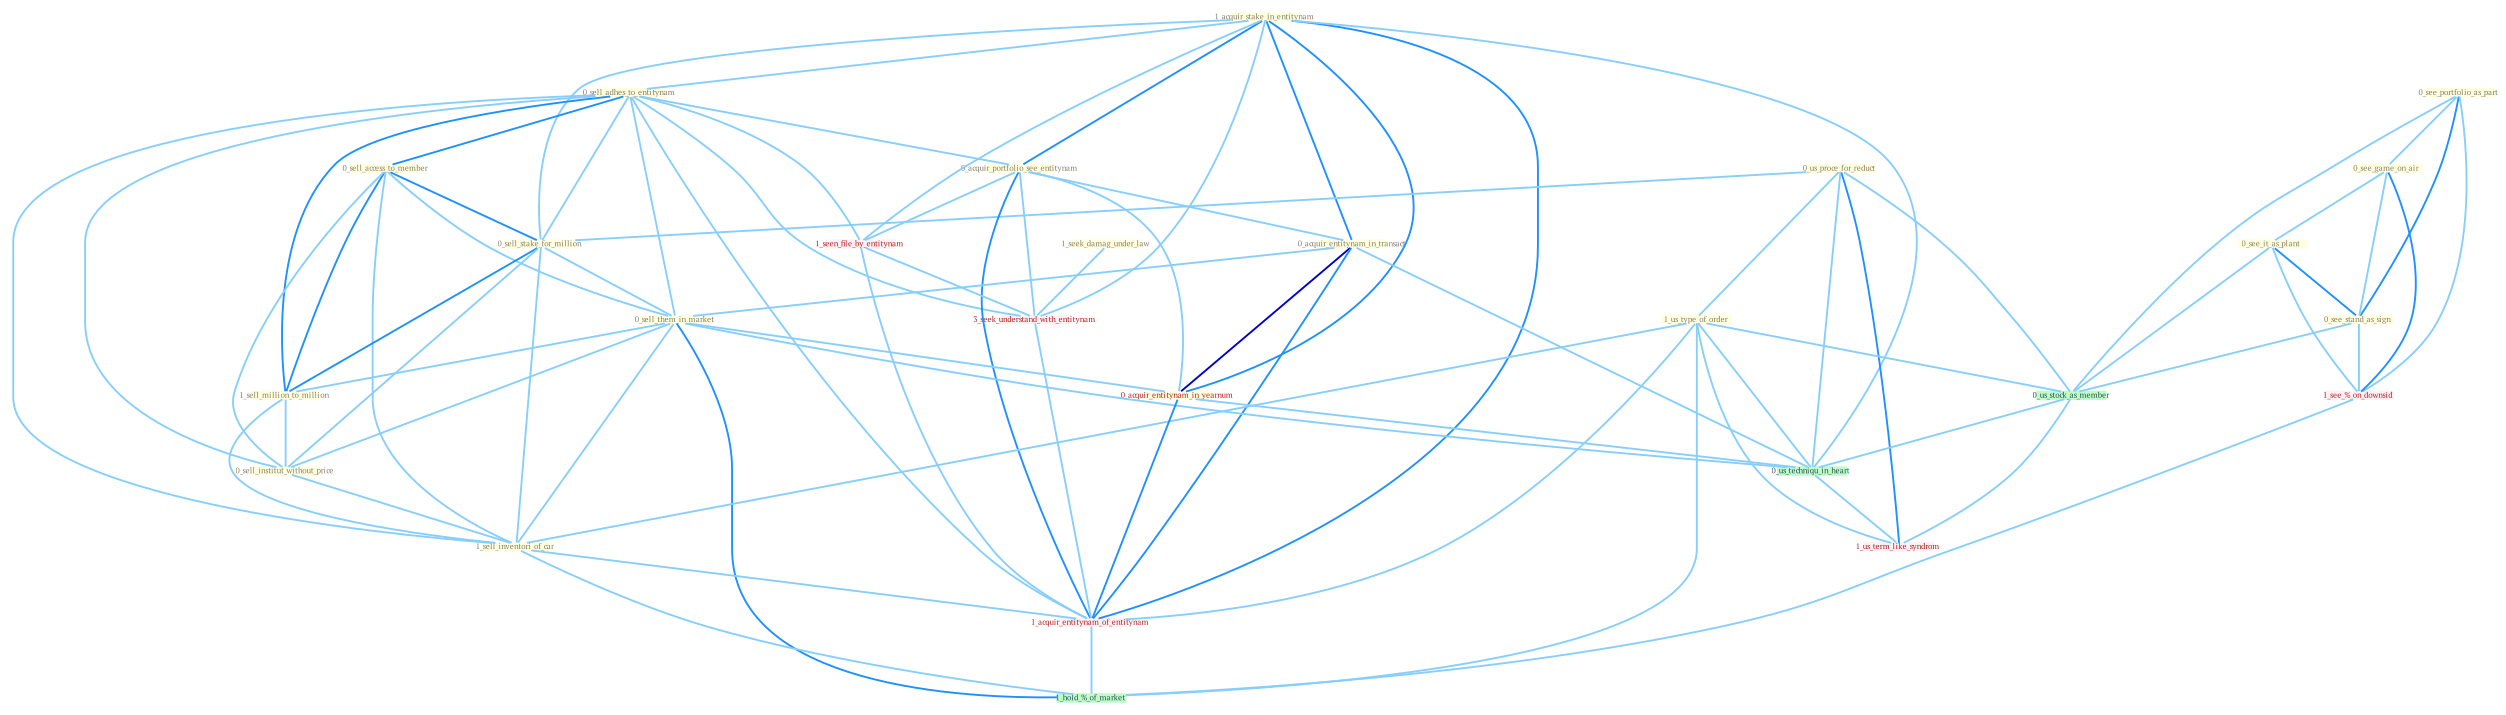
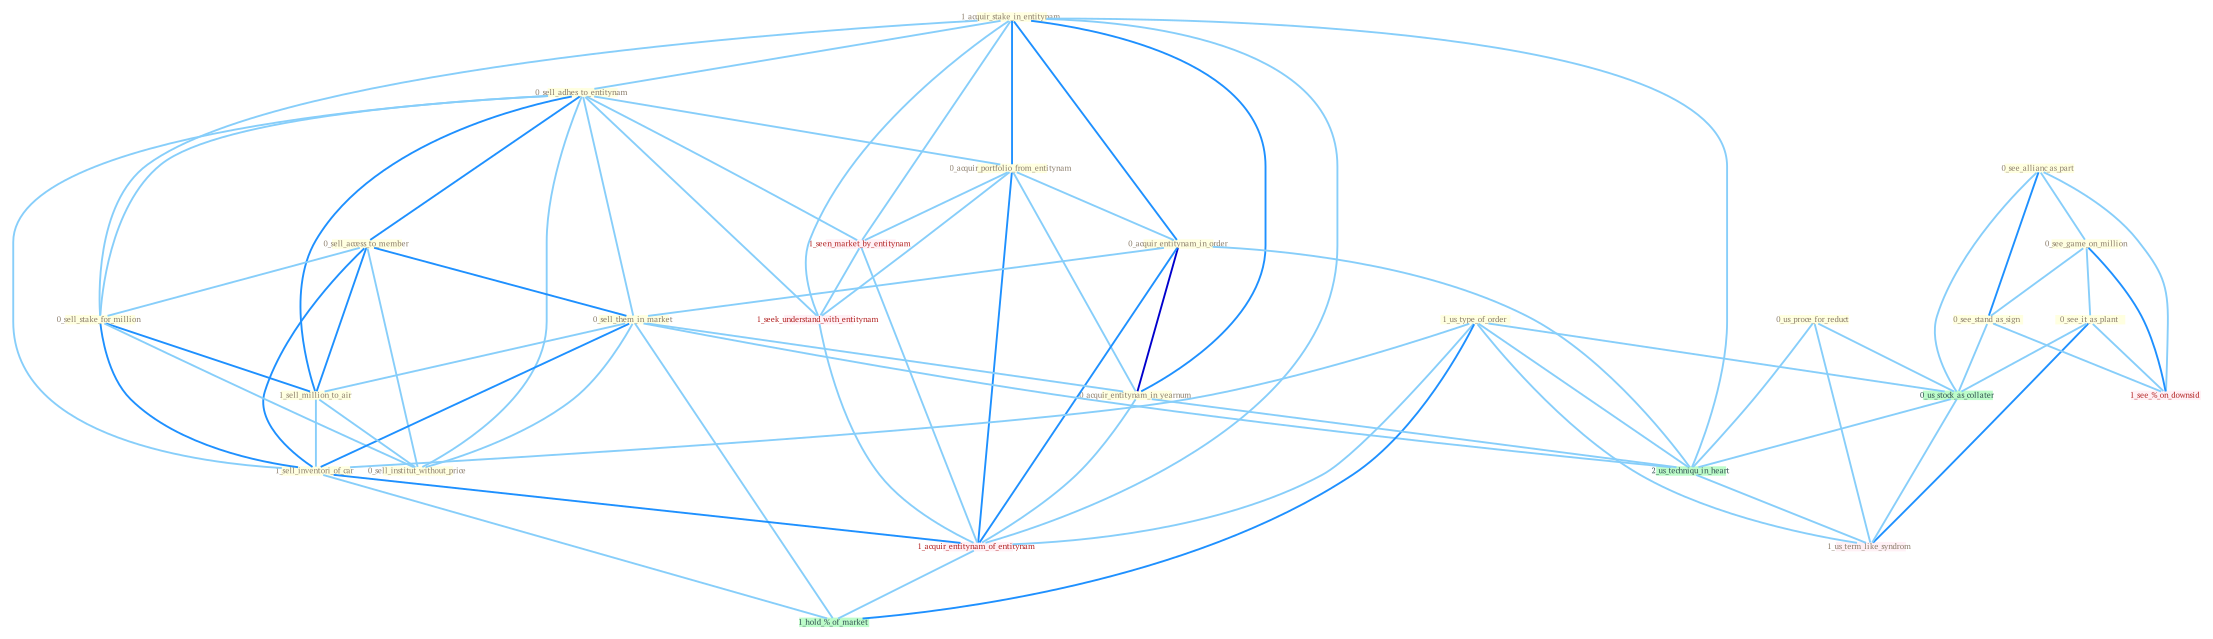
(2459, 93) -> (2039, 168)
(1020, 168) -> (1012, 168)
(2387, 168) -> (2087, 244)
(1252, 203) -> none
(464, 206) -> (234, 282)
(861, 244) -> (861, 244)
(1107, 244) -> none
(1353, 244) -> (1179, 244)
(1769, 244) -> none
(497, 252) -> (500, 282)
(608, 282) -> none
(2315, 282) -> (1981, 434)
(1035, 320) -> (819, 320)
(1876, 338) -> (1845, 444)
(1495, 373) -> (1332, 272)
(829, 386) -> none
(286, 395) -> (316, 395)
(529, 395) -> (171, 429)
(1179, 395) -> (1137, 395)
(2071, 395) -> (1958, 395)
(375, 412) -> (281, 354)
(596, 433) -> (475, 395)
(1812, 471) -> (1691, 471)
(401, 509) -> none
(1135, 509) -> (1069, 482)
(1899, 547) -> (1871, 547)
(804, 585) -> (647, 509)
(1756, 618) -> none
(761, 619) -> (734, 471)
(1562, 642) -> (1209, 545)
